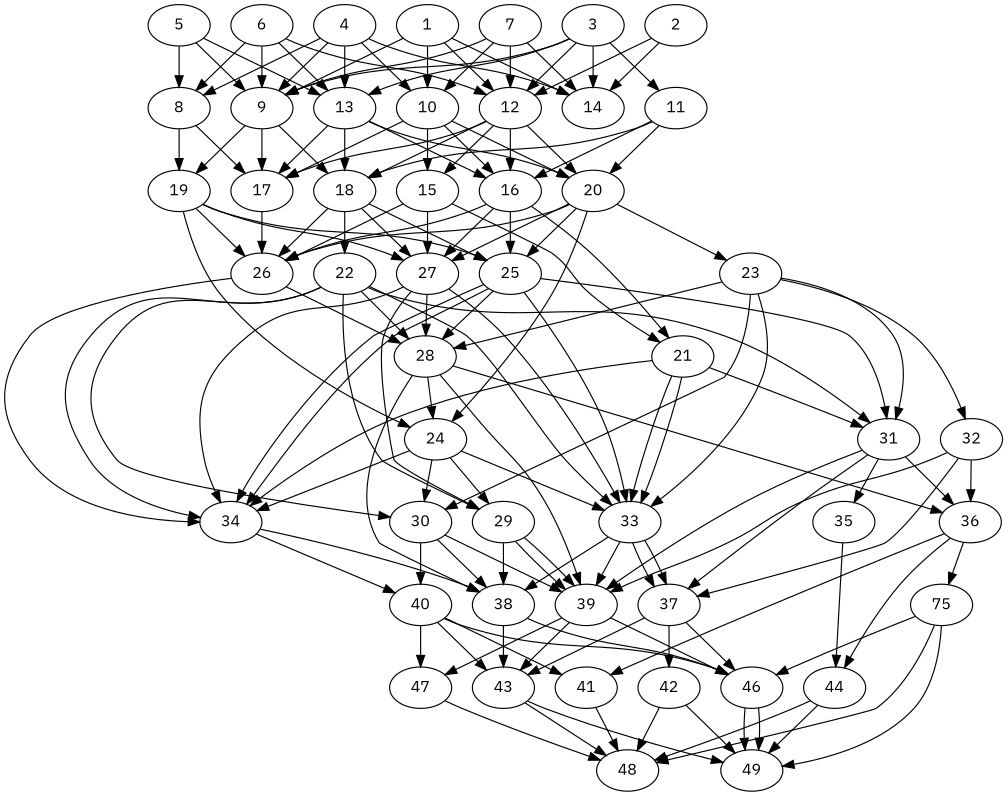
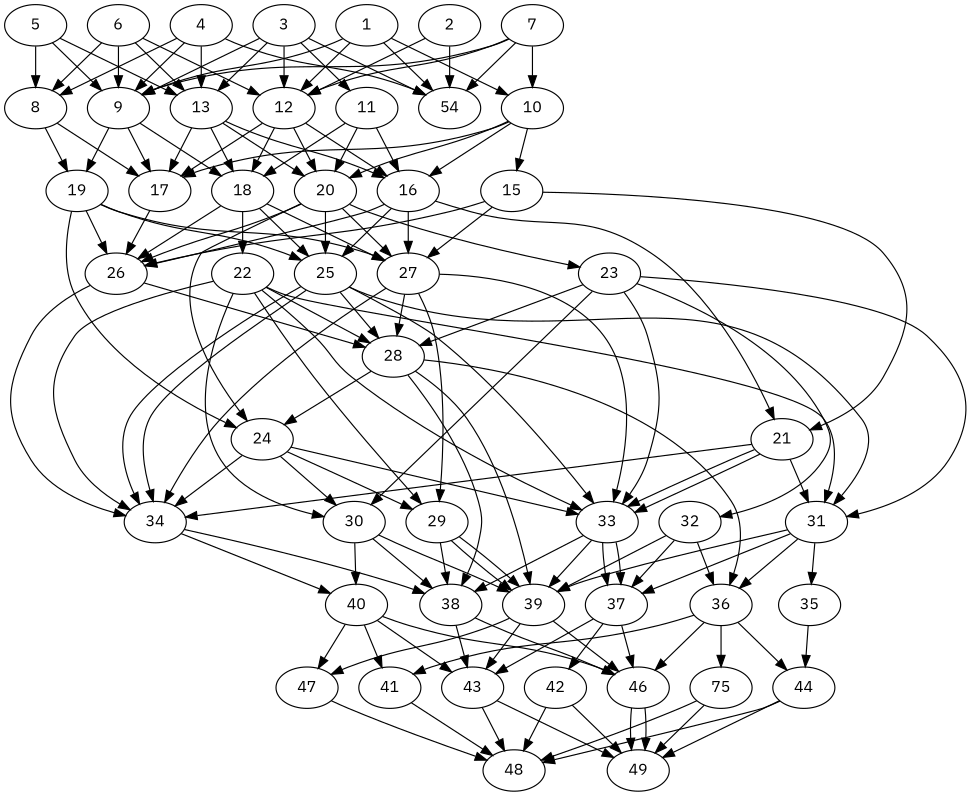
(382, 63) -> none
(593, 108) -> (450, 108)
(475, 143) -> none
(851, 643) -> (684, 642)
